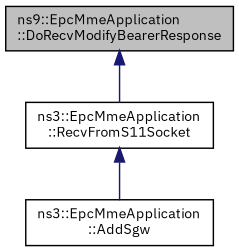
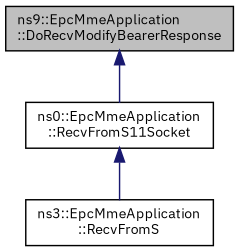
(120, 125) -> (120, 125)
(120, 223) -> (120, 223)
